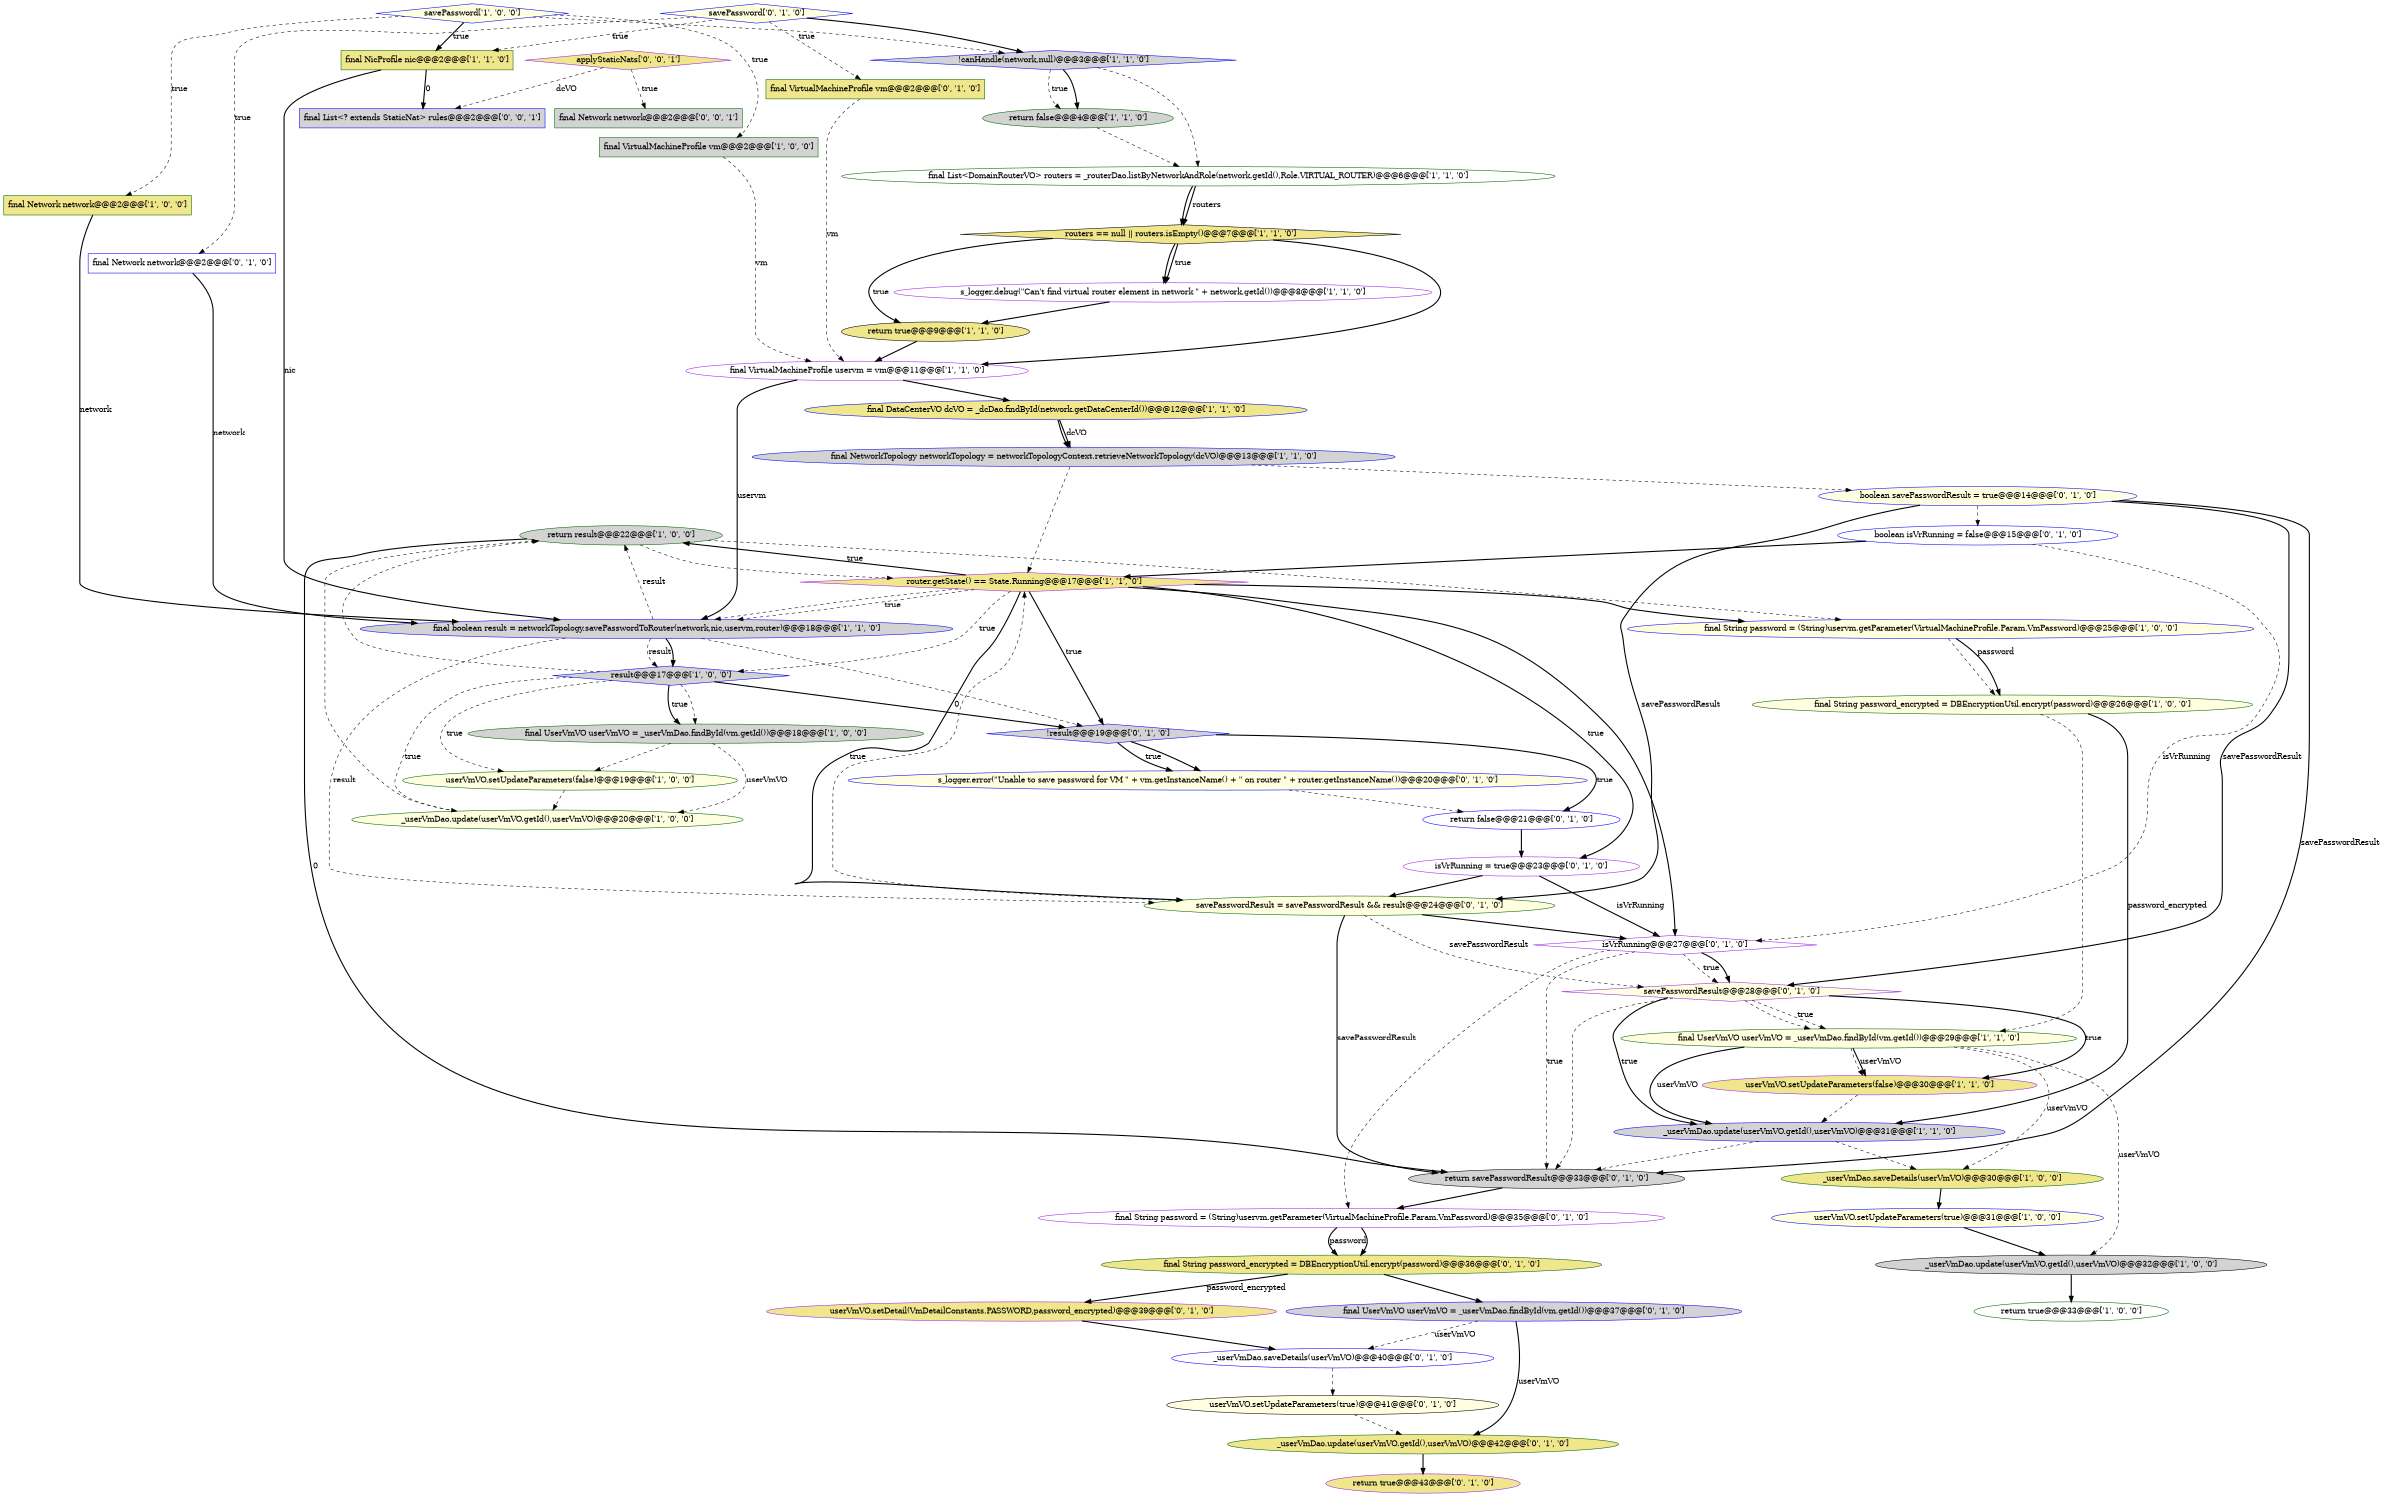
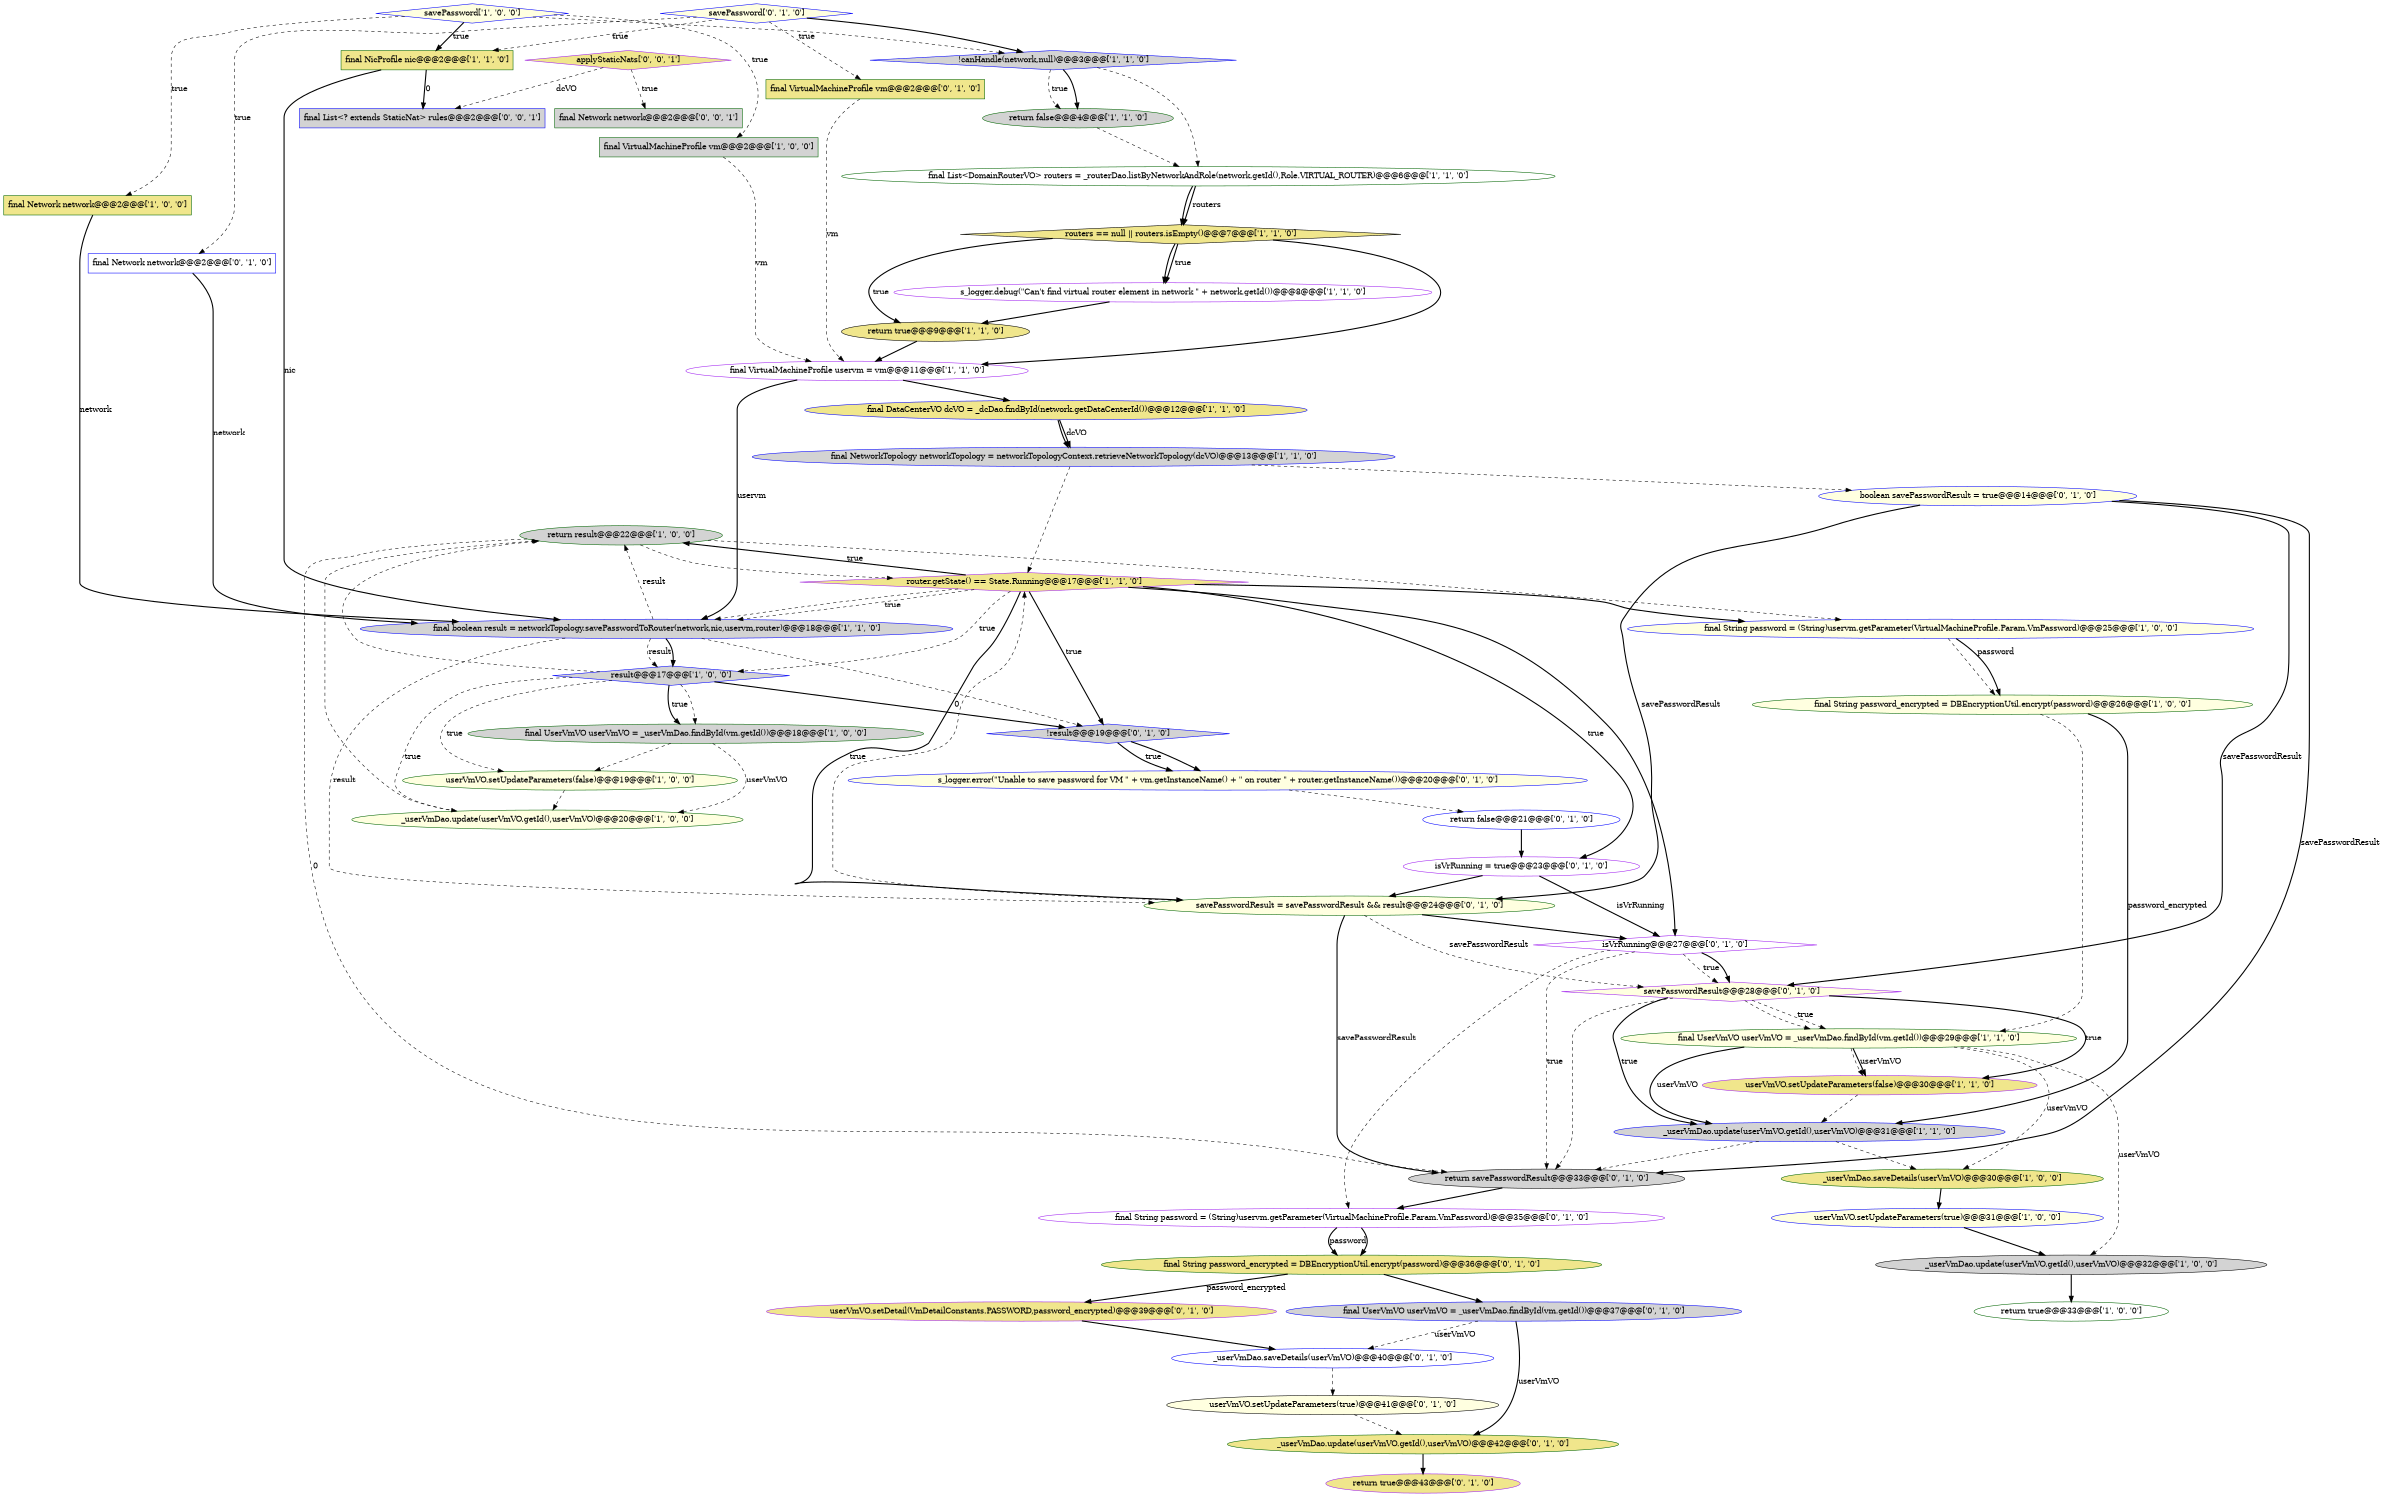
(1978, 535) -> none
(1432, 743) -> none
(557, 1104) -> (557, 1104)
